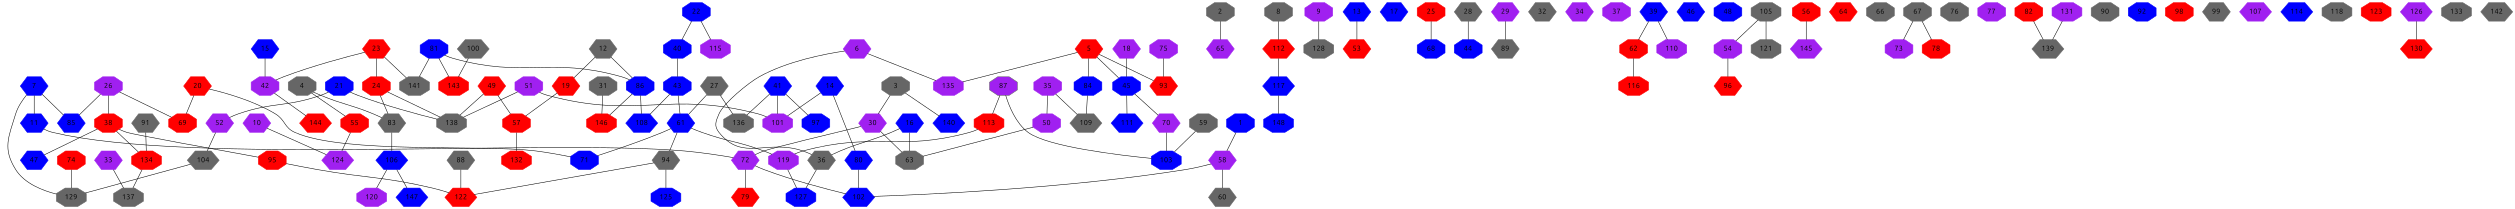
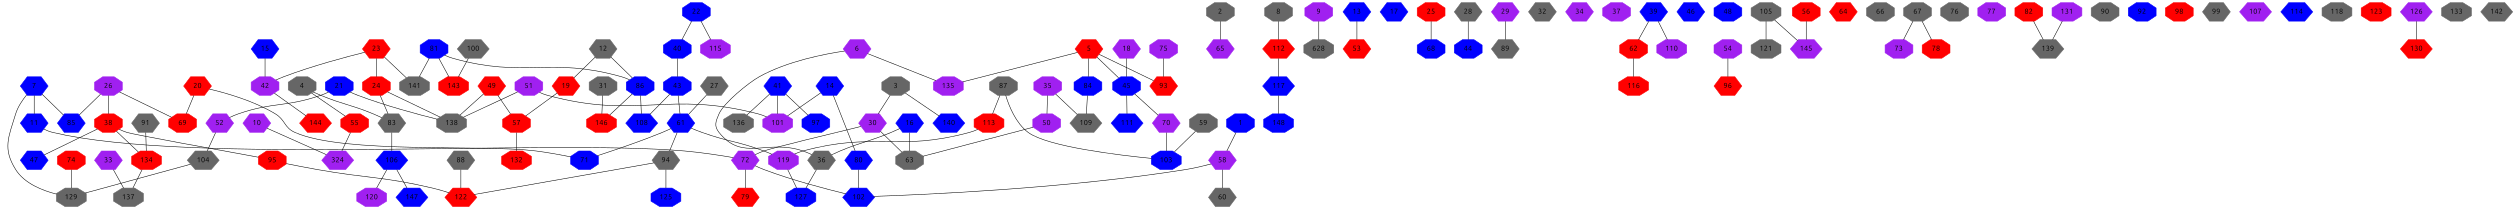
(1747, 30) -> (1786, 30)
(1319, 49) -> (1319, 49)
(1003, 86) -> (1003, 86)
(724, 101) -> none
(338, 160) -> (338, 160)
